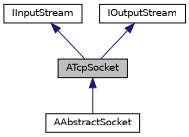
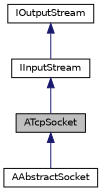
(114, 45) -> (51, 46)
